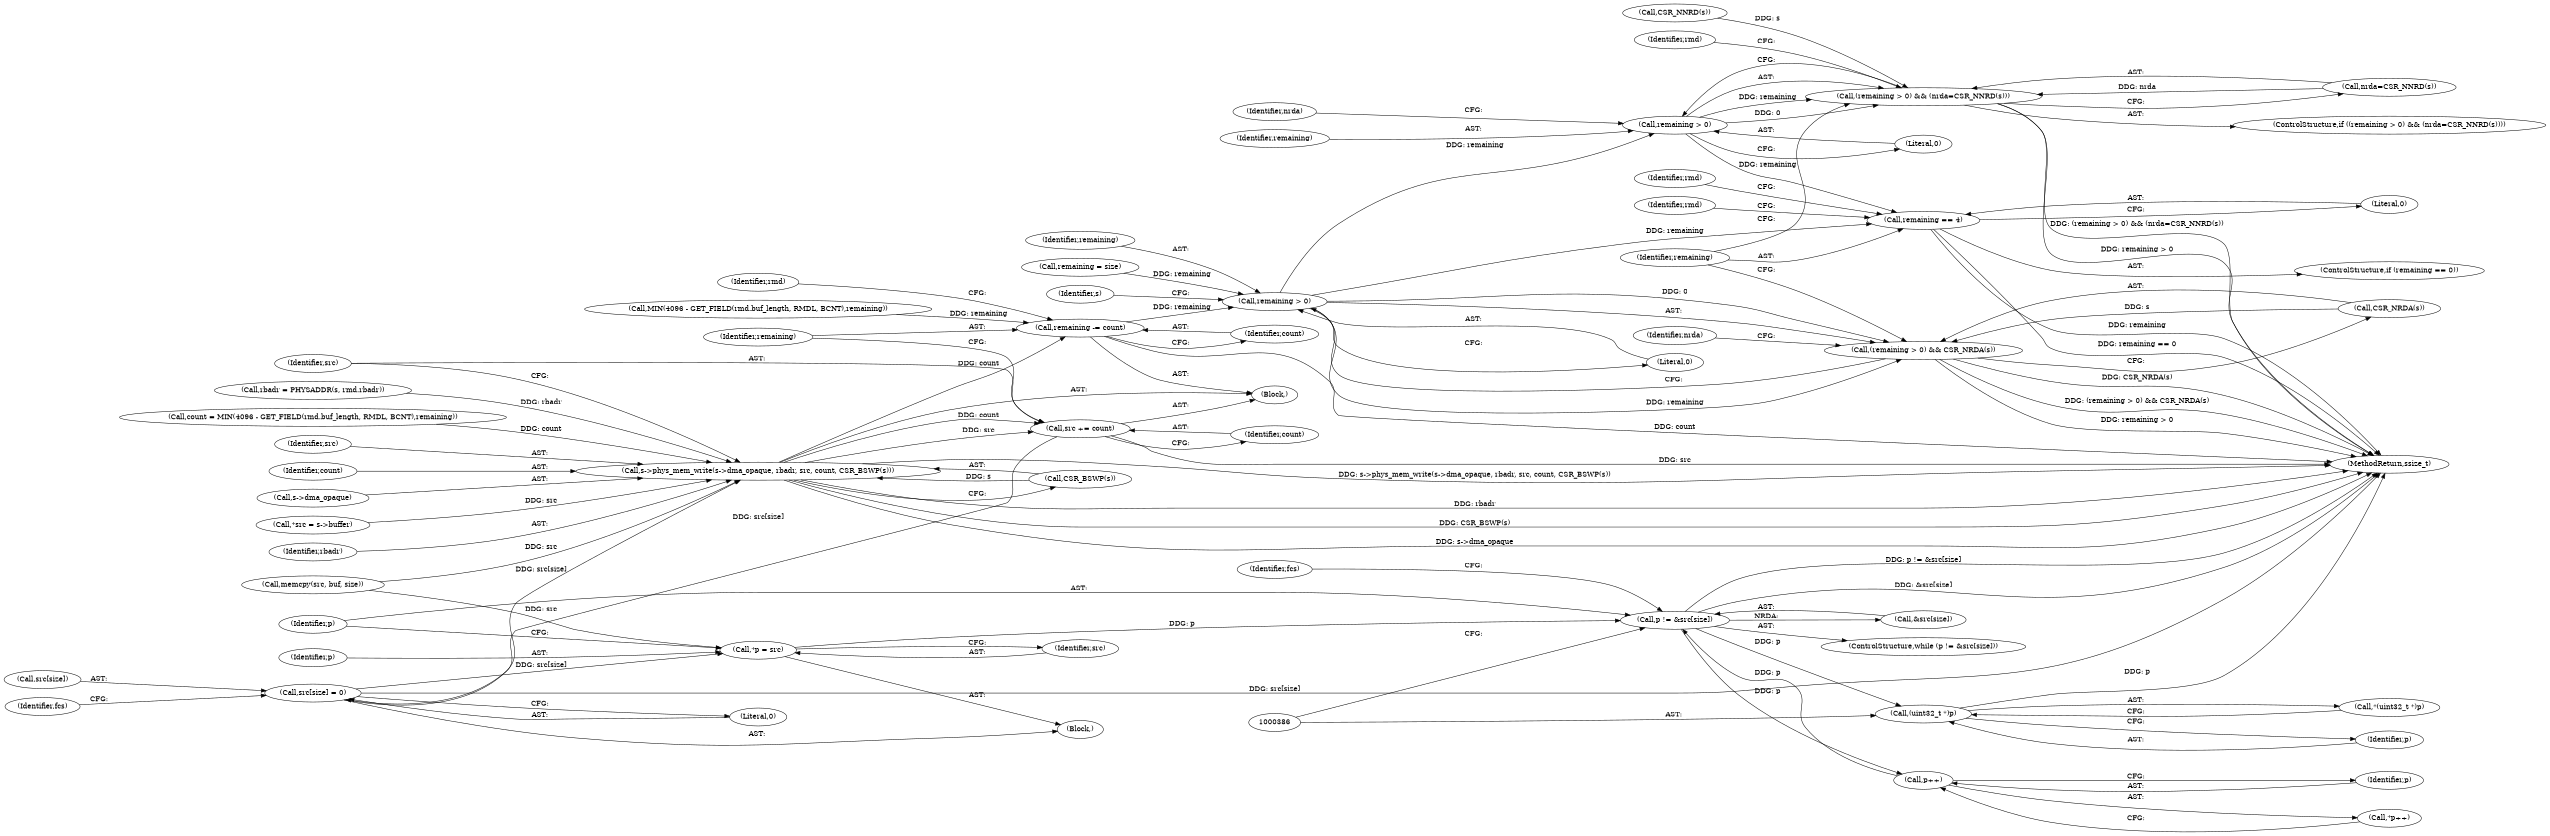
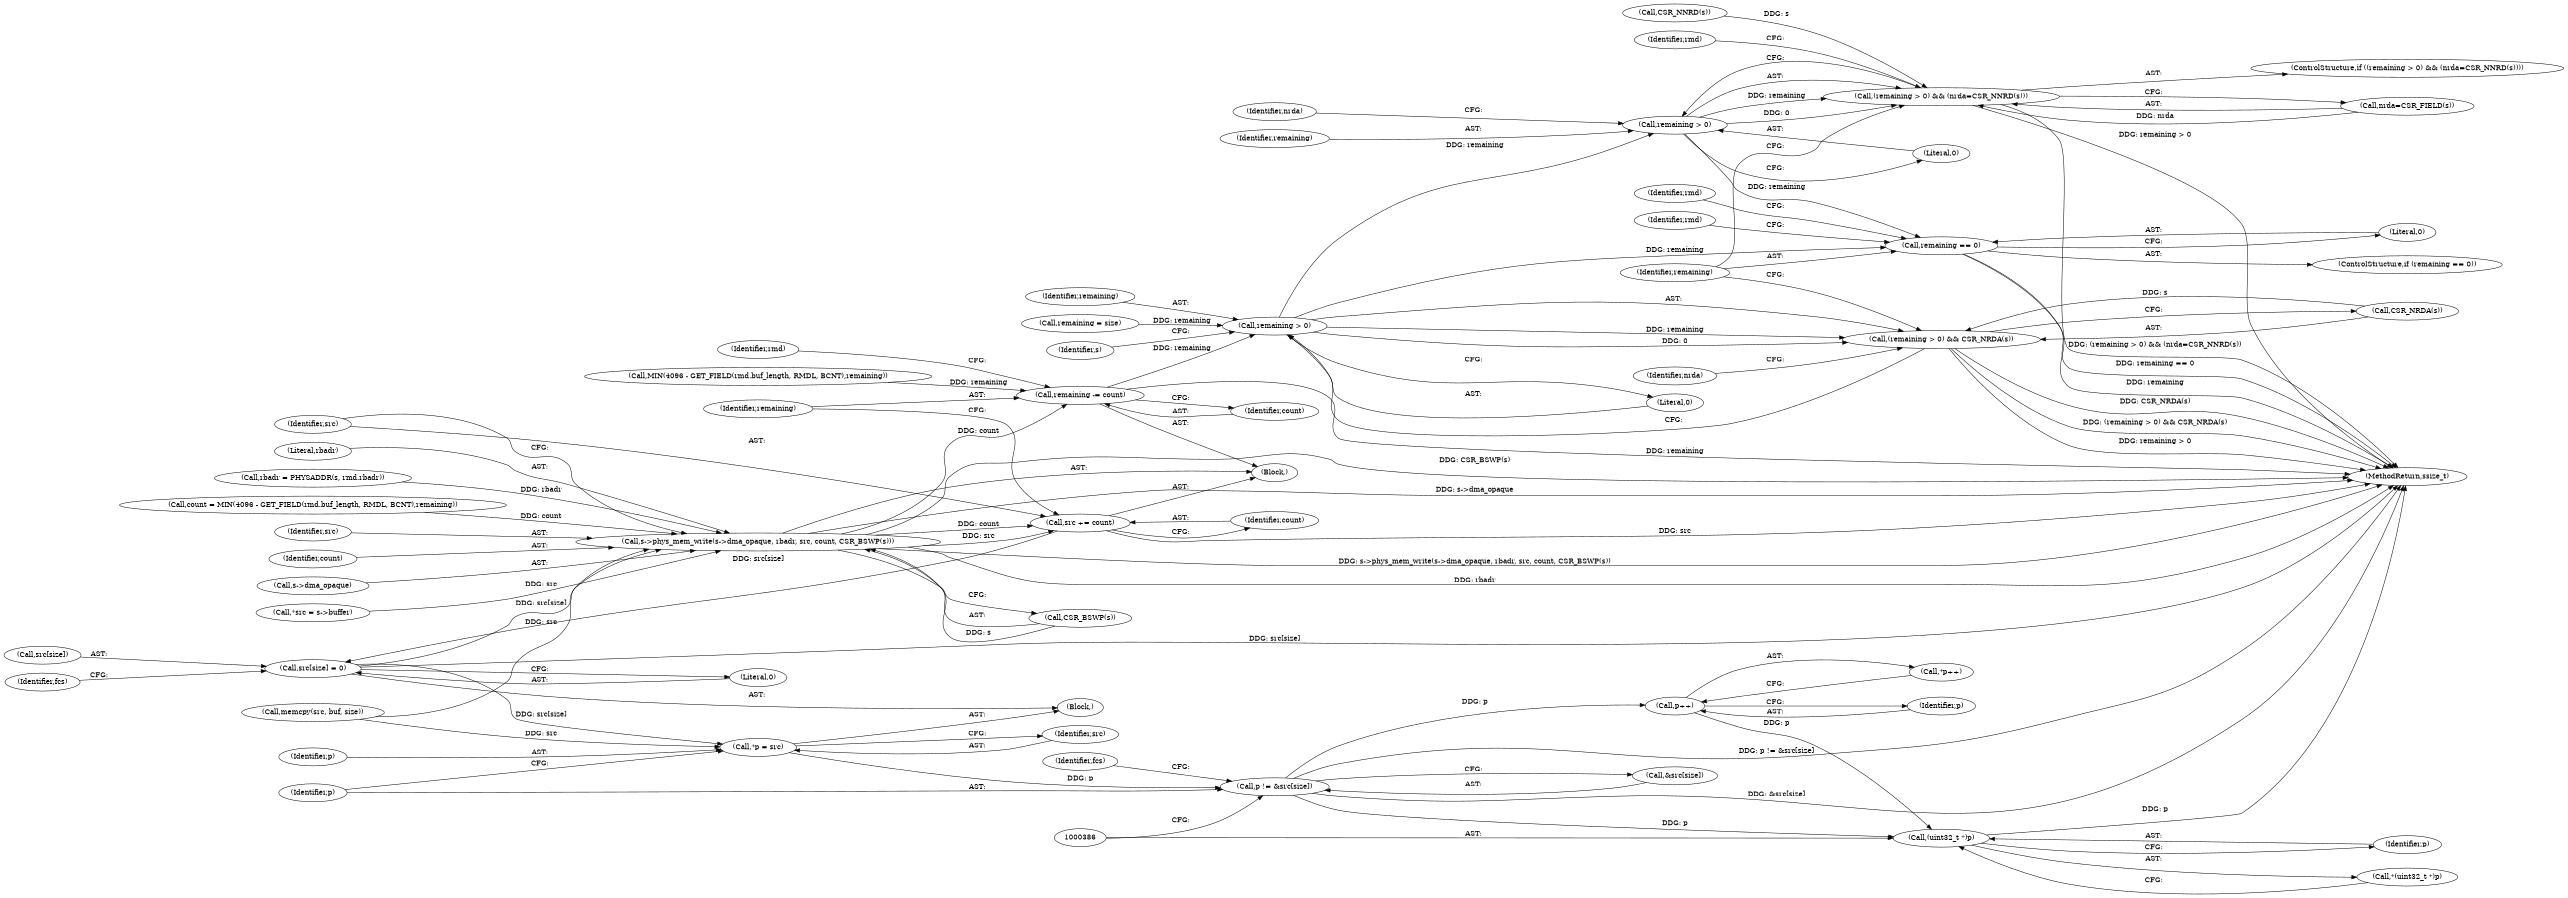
(2389, 87) -> (2407, 106)
(1923, 220) -> (1941, 246)
(1675, 427) -> (1675, 451)
(313, 552) -> (313, 451)
(1768, 617) -> (1475, 770)
(1923, 647) -> none
(1801, 696) -> (1821, 749)
